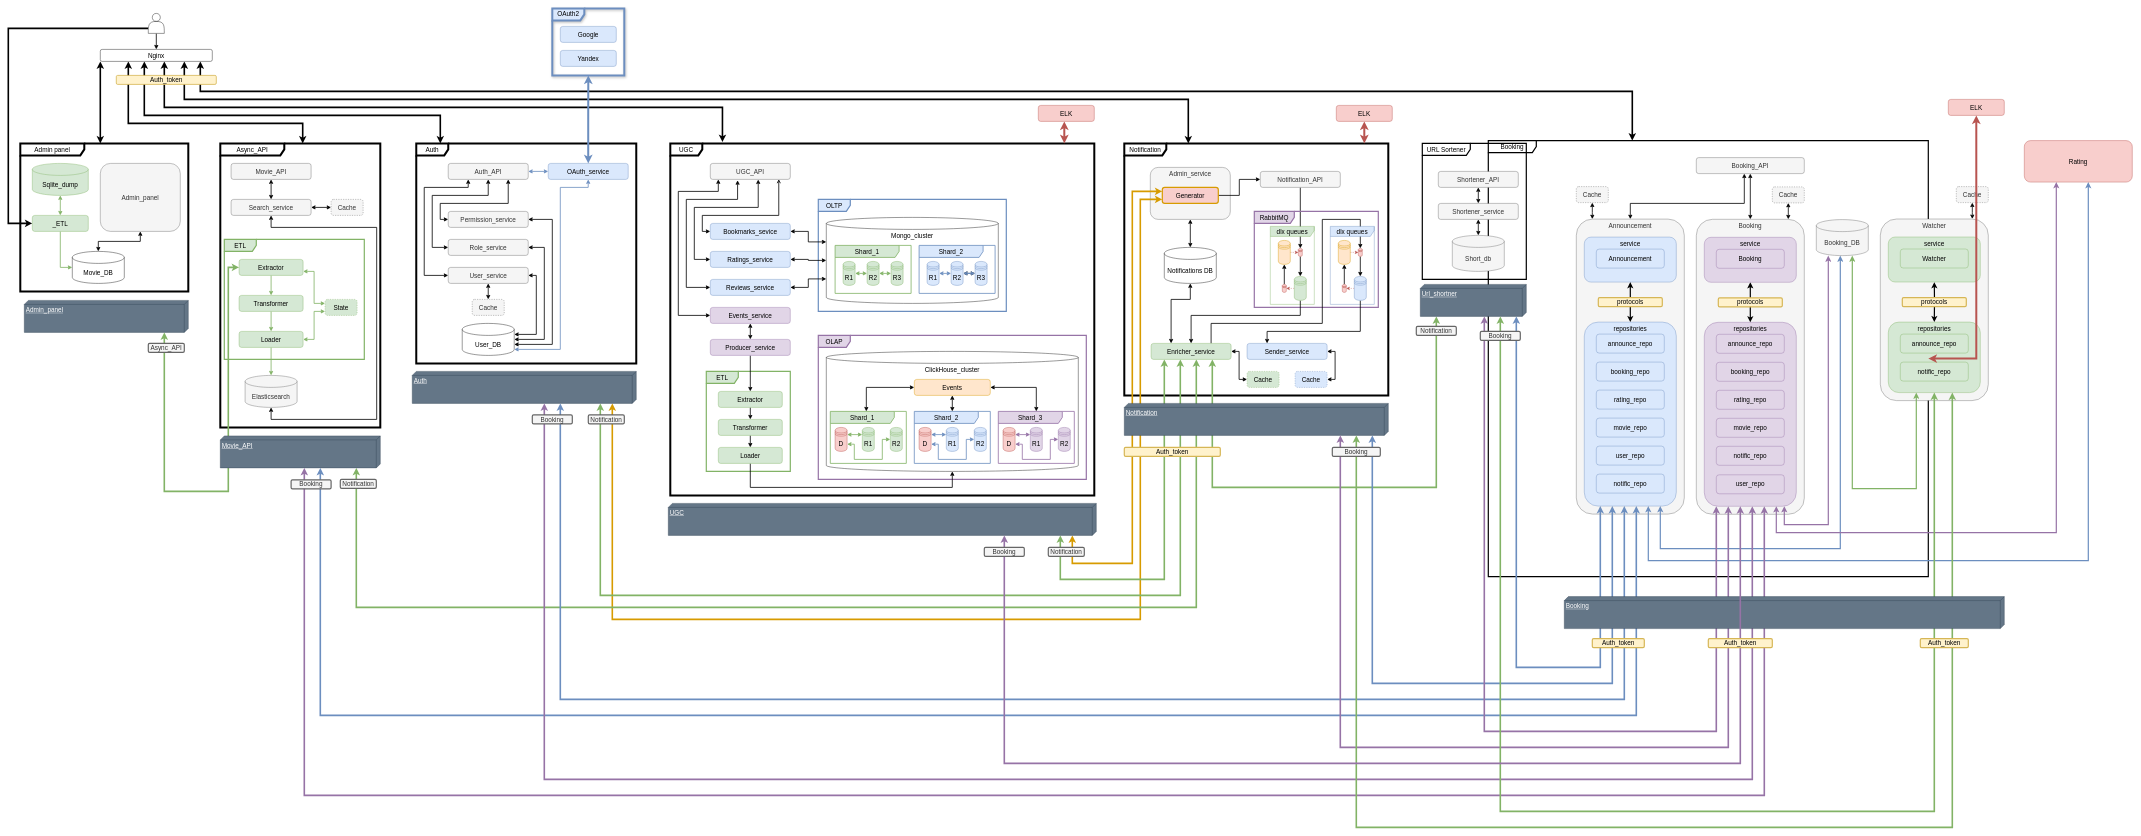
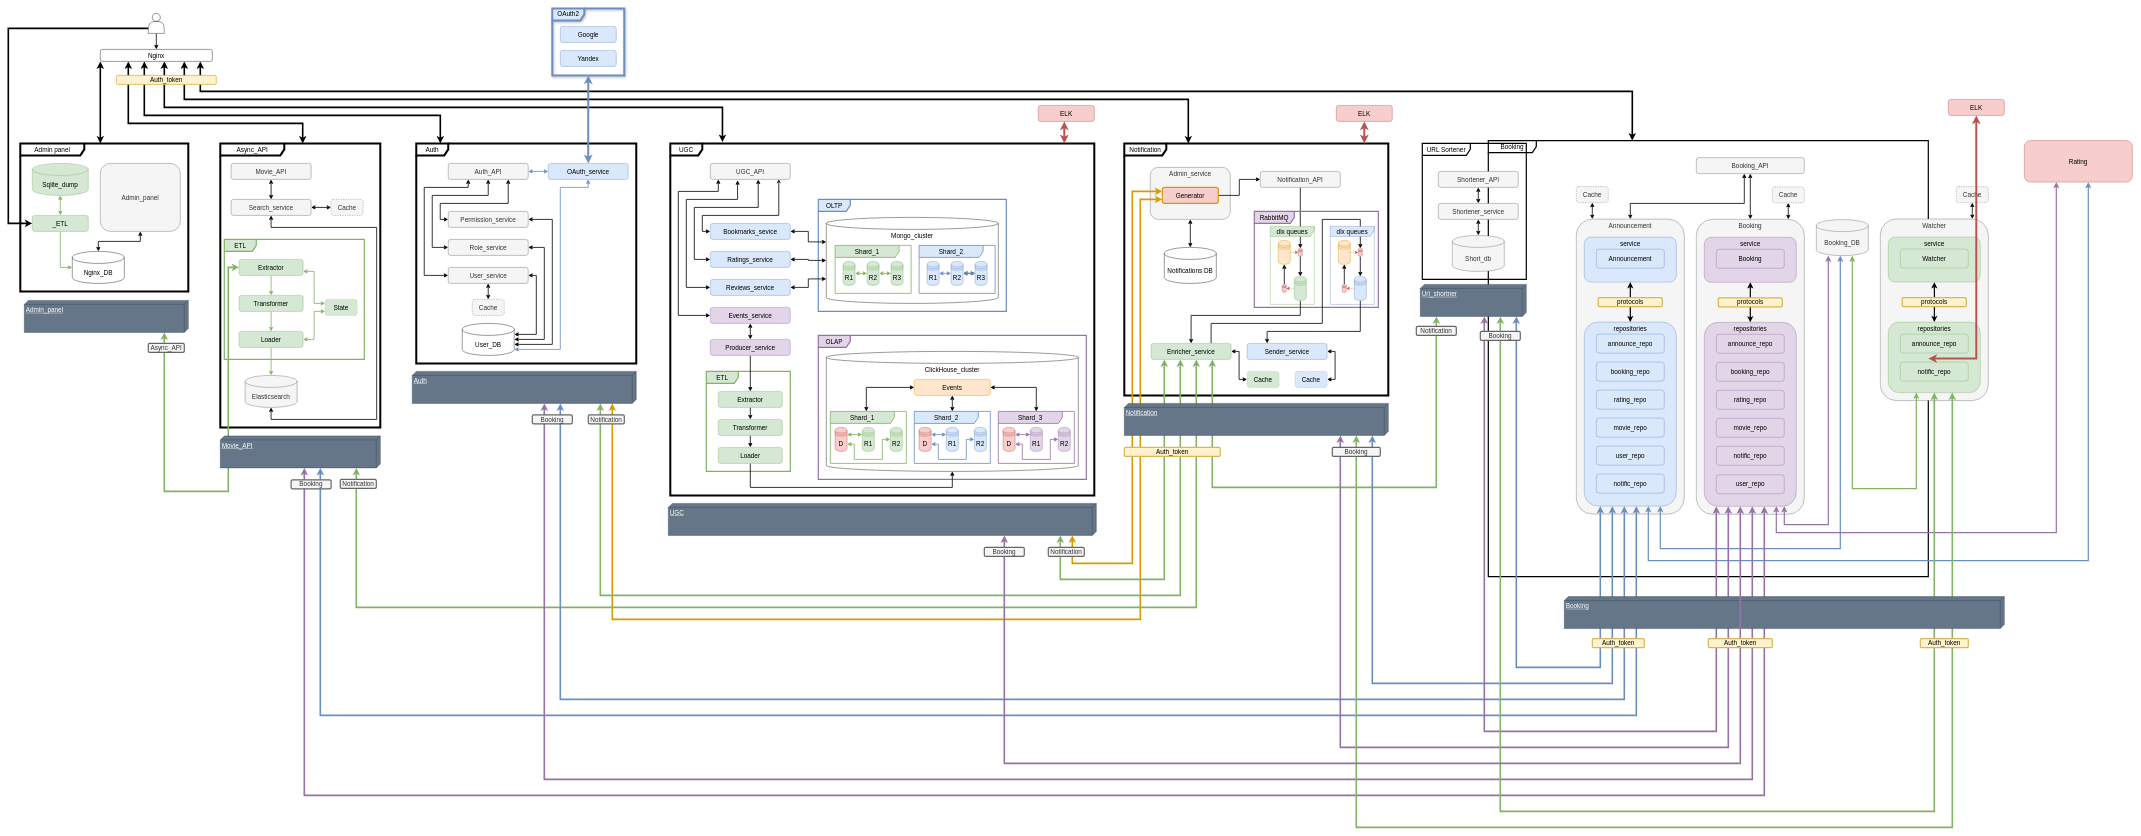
(98, 273) -> (98, 273)
(1185, 299) -> none
